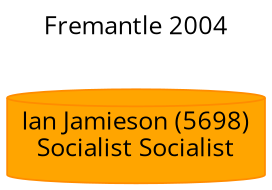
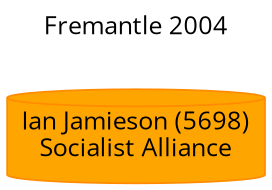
(136, 136) -> (136, 136)
